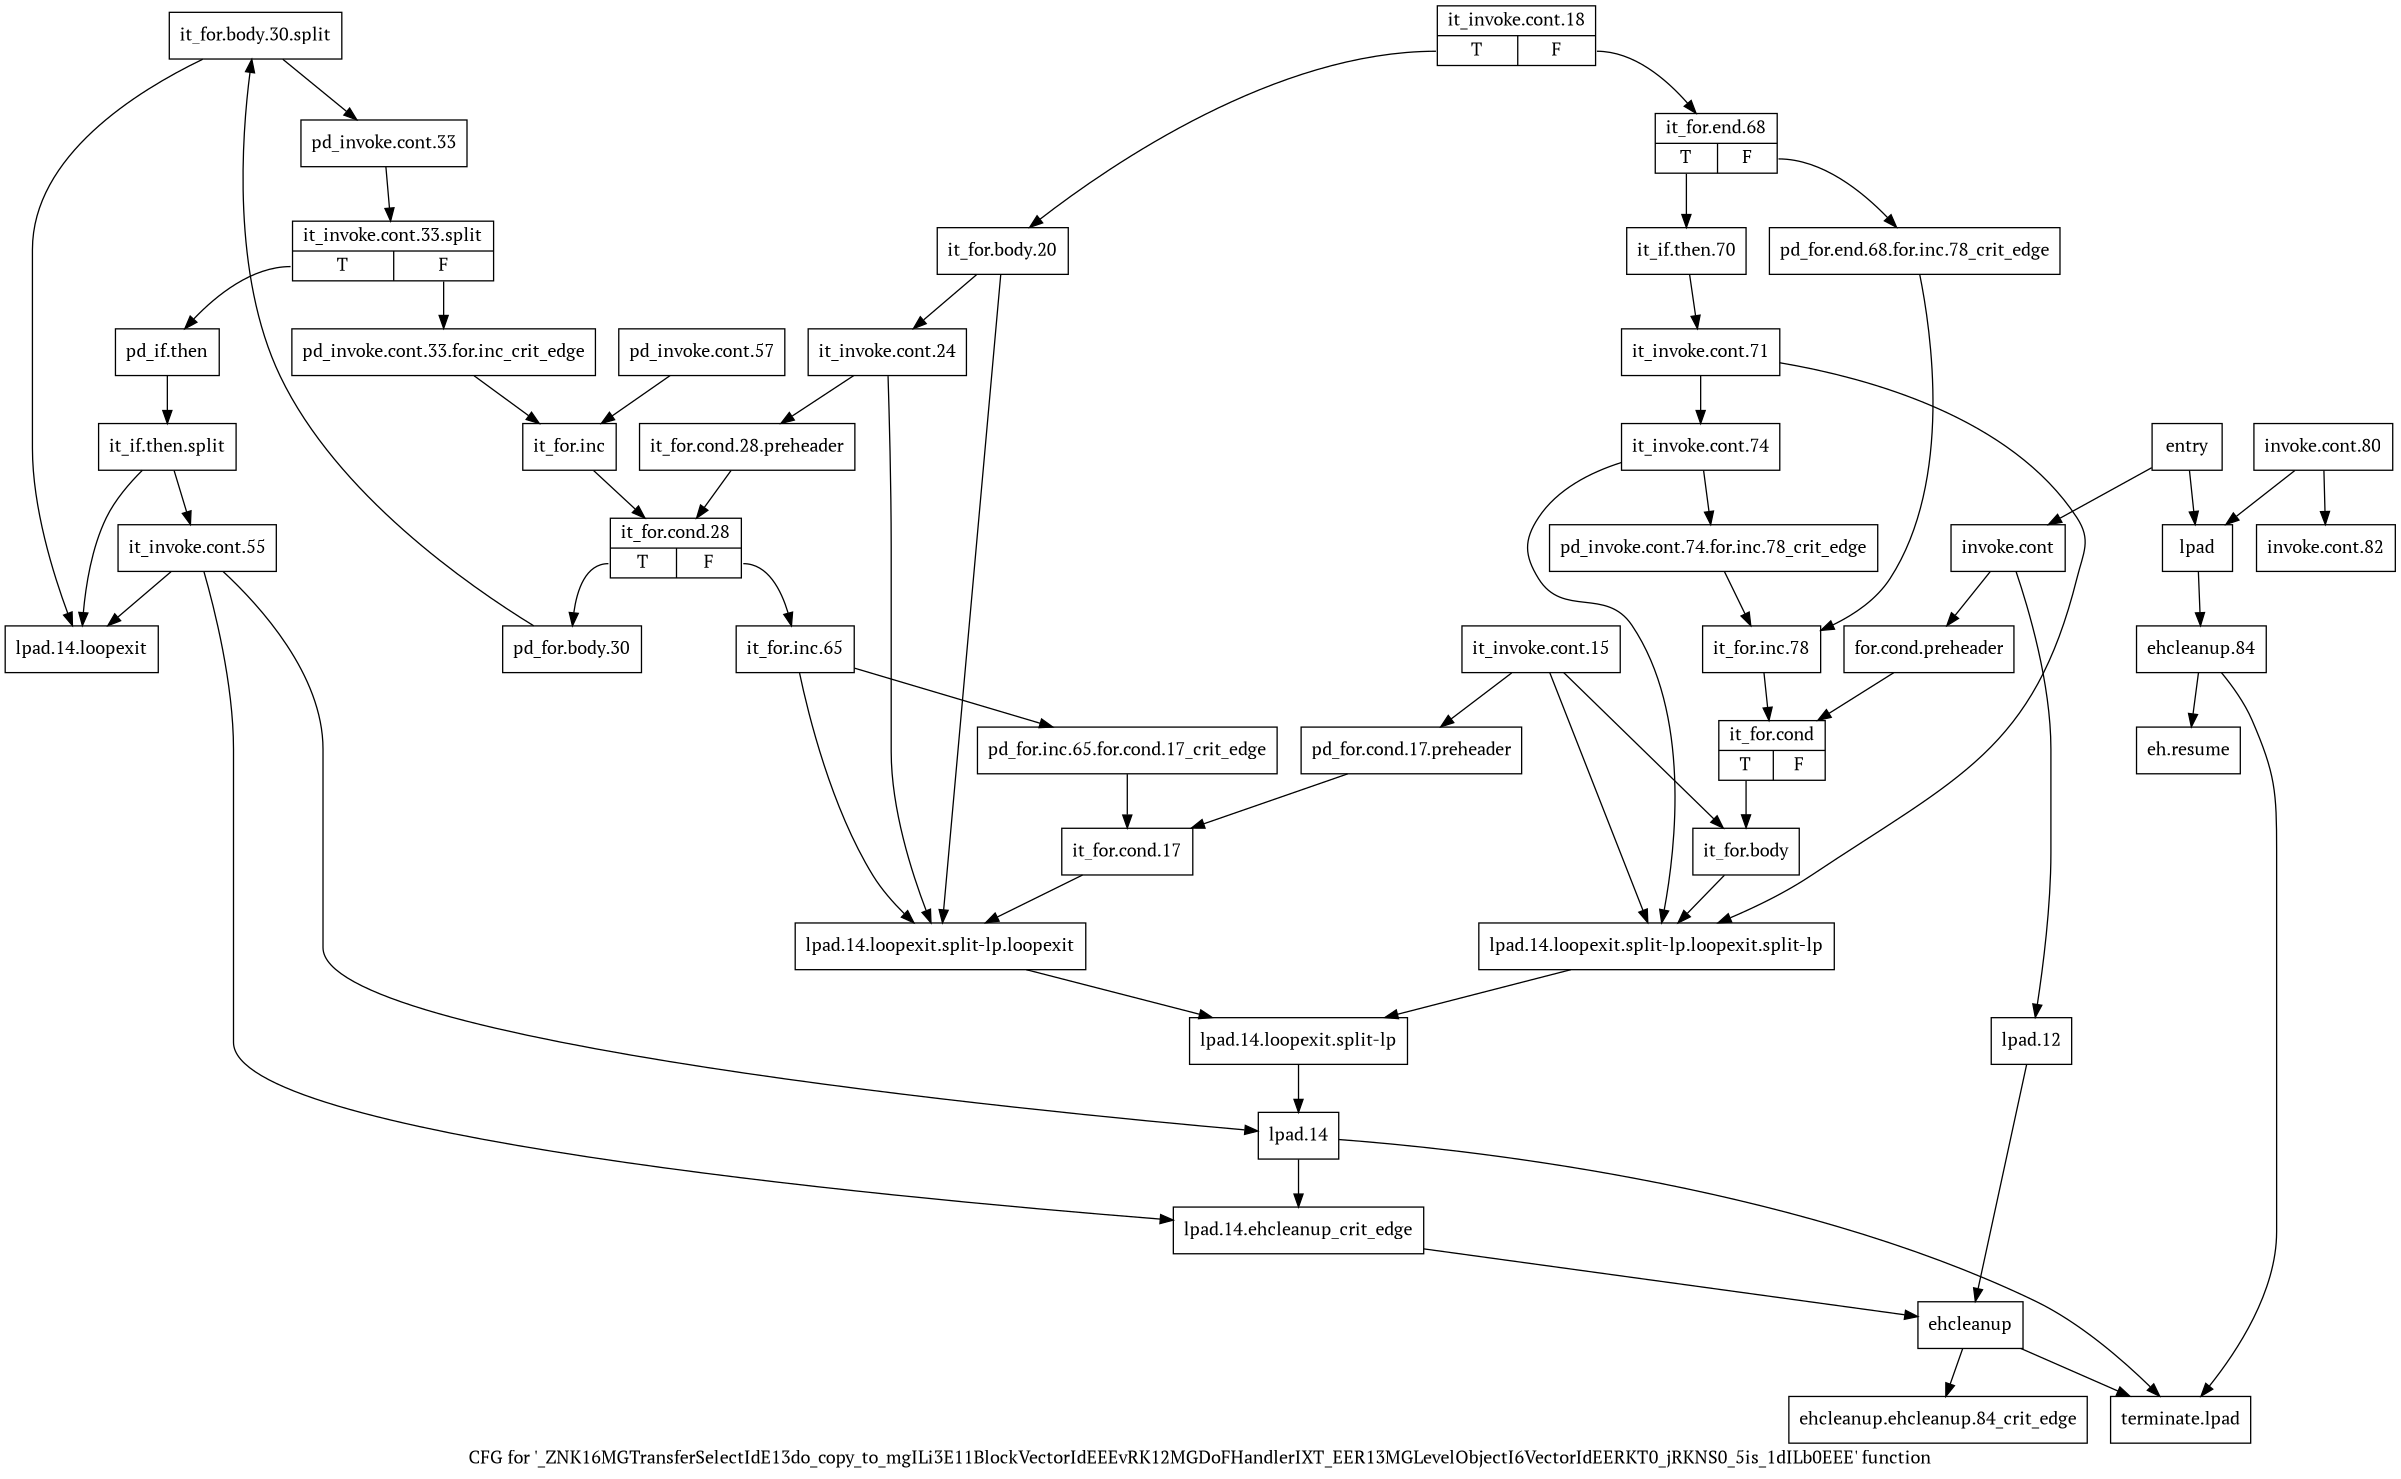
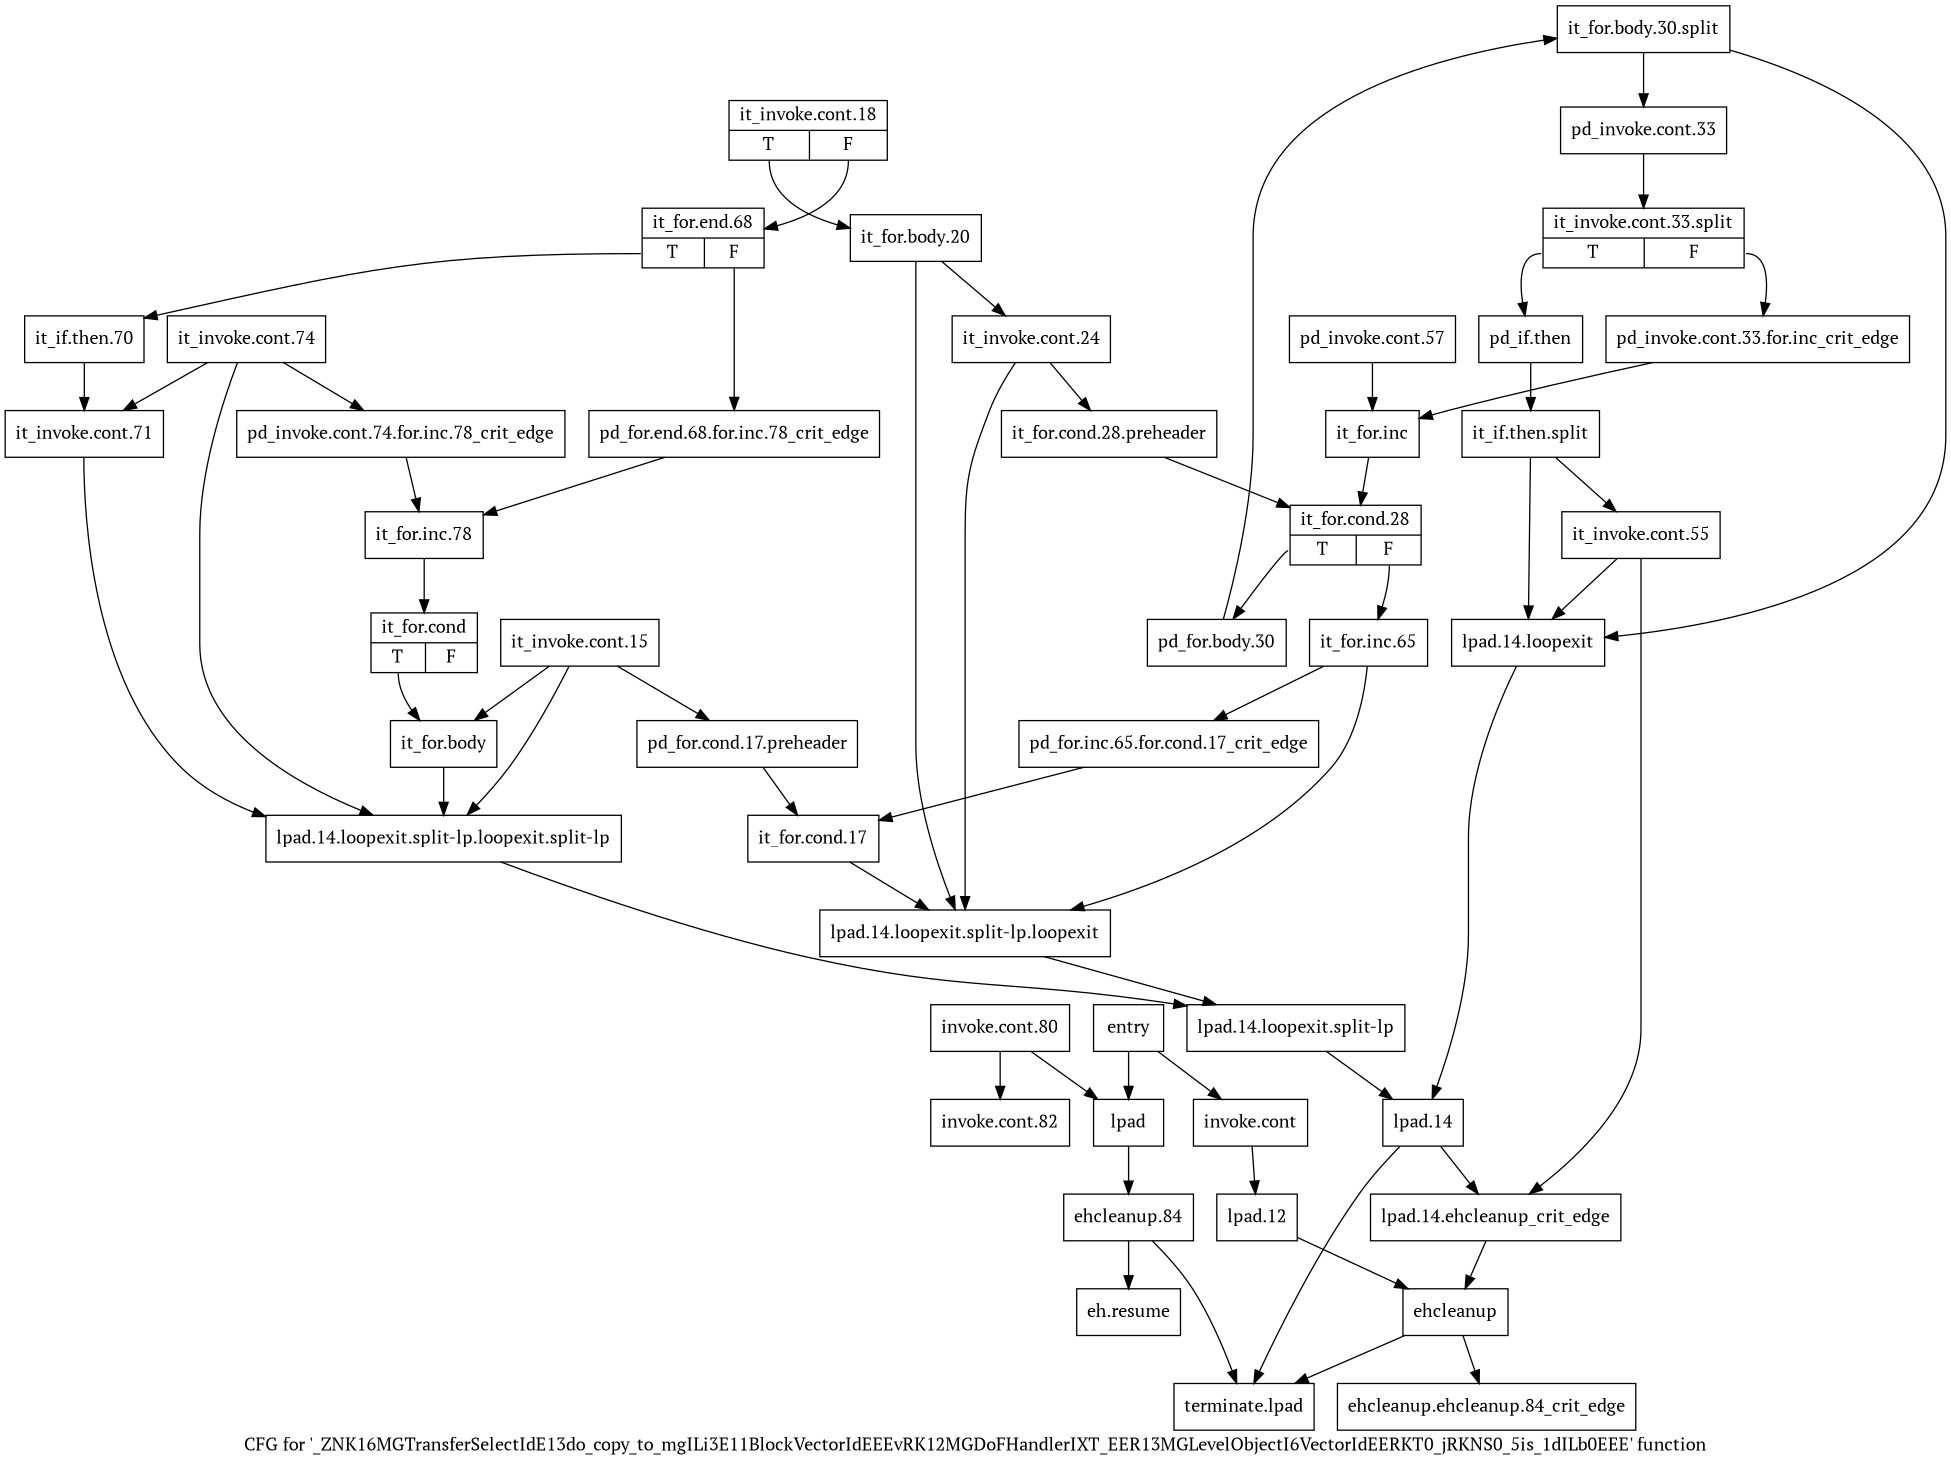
(1701, 393) -> (171, 383)
(1929, 649) -> none
(571, 1044) -> (1468, 874)
